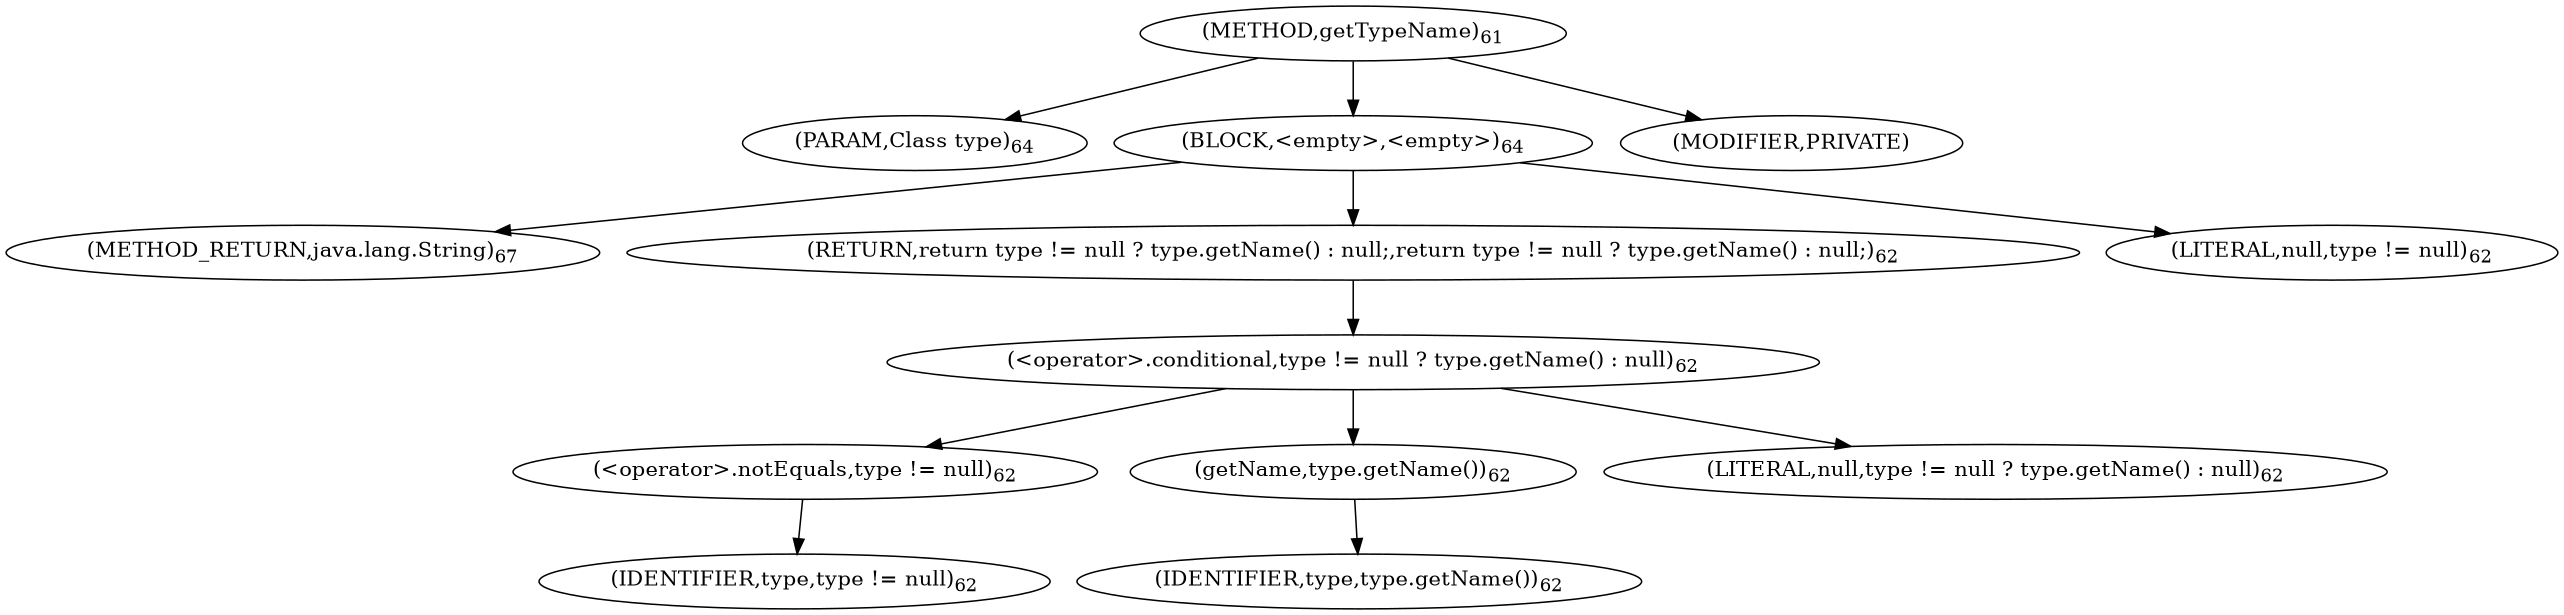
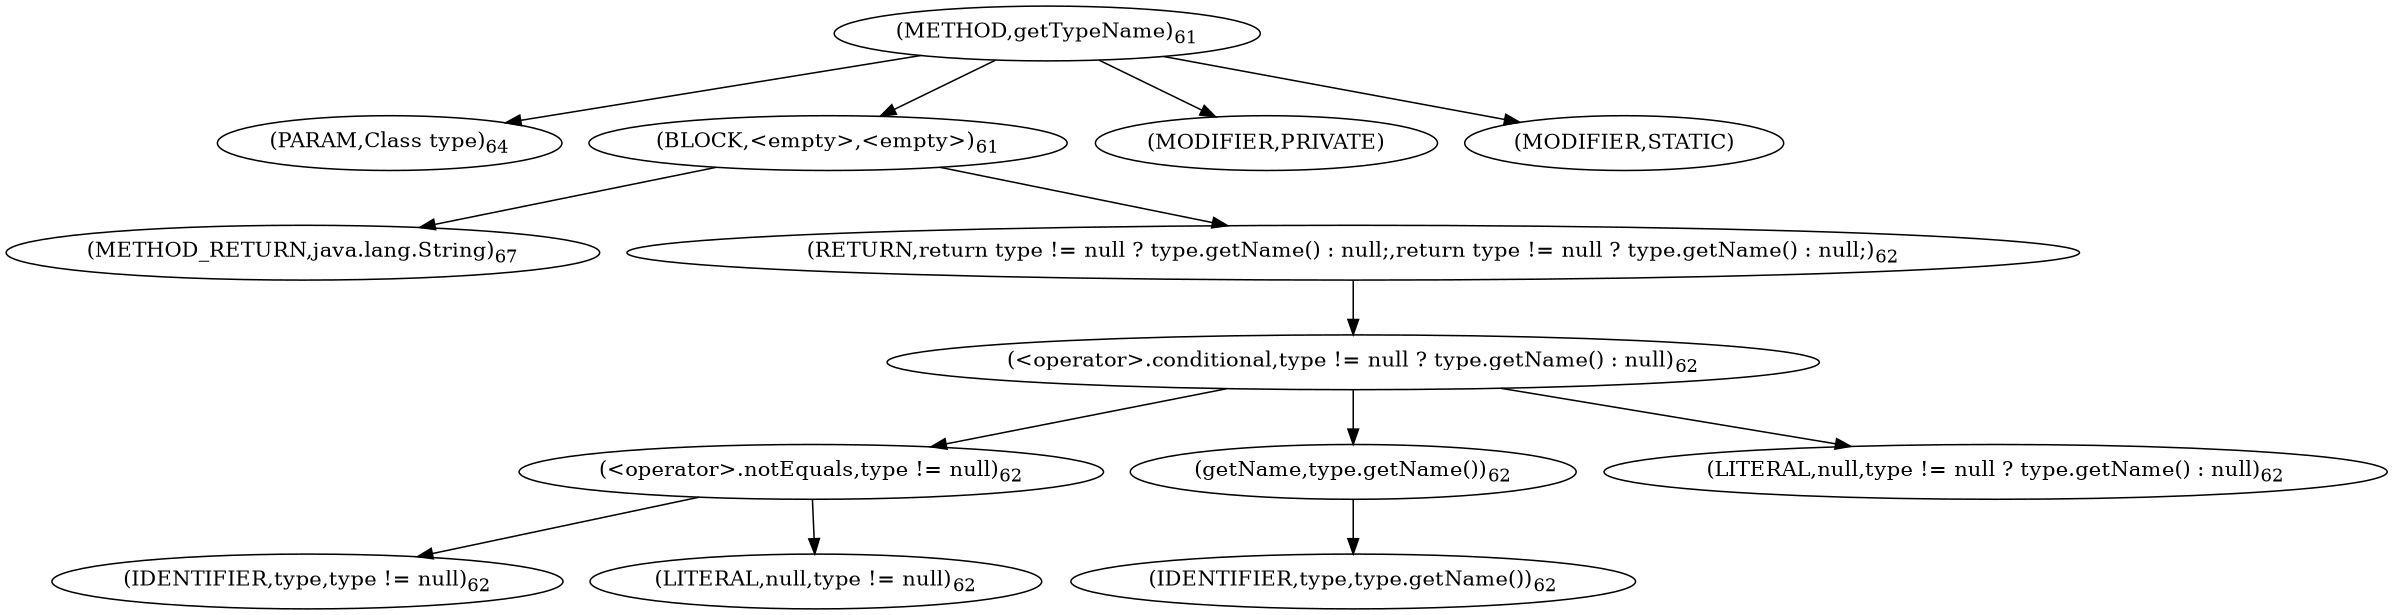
(1513, 141) -> (988, 141)
none -> (1624, 143)
(1837, 197) -> (813, 519)
